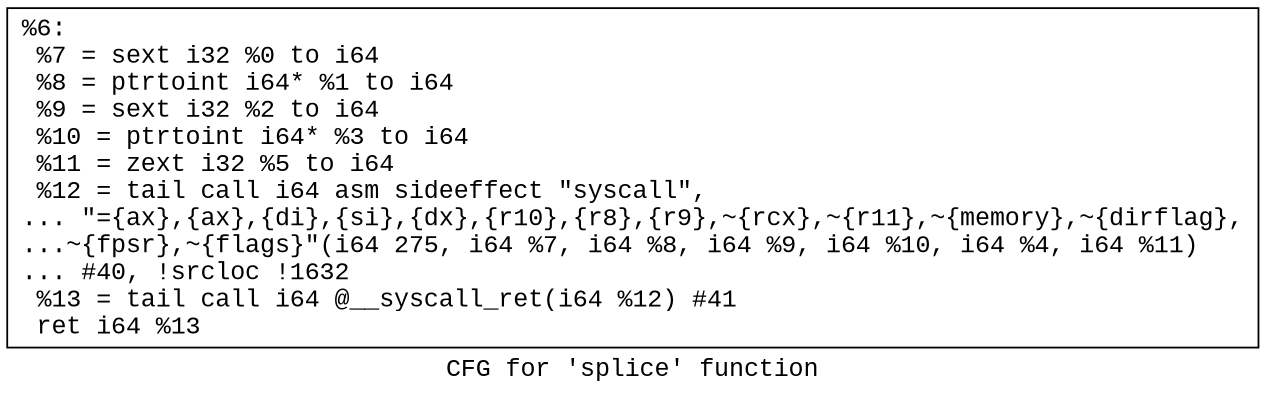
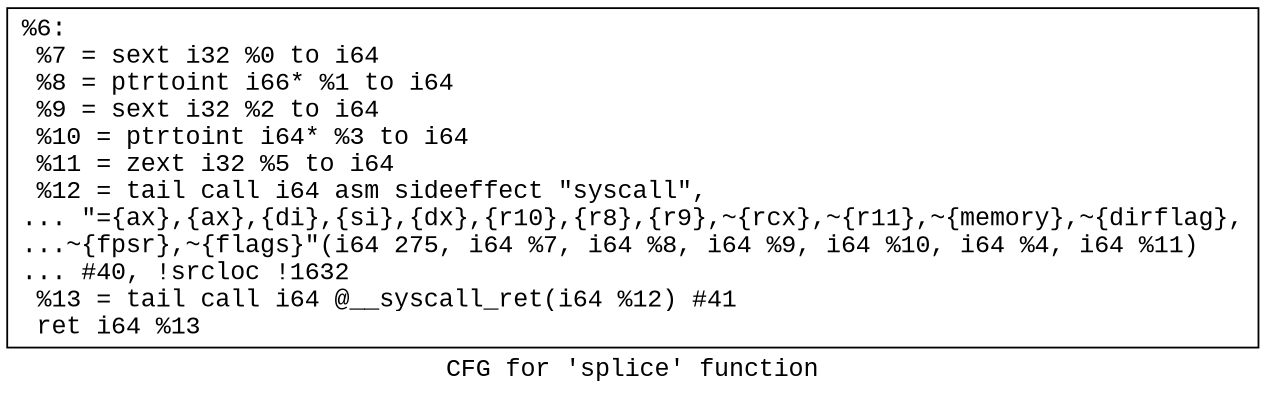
(238, 82) -> (238, 82)
